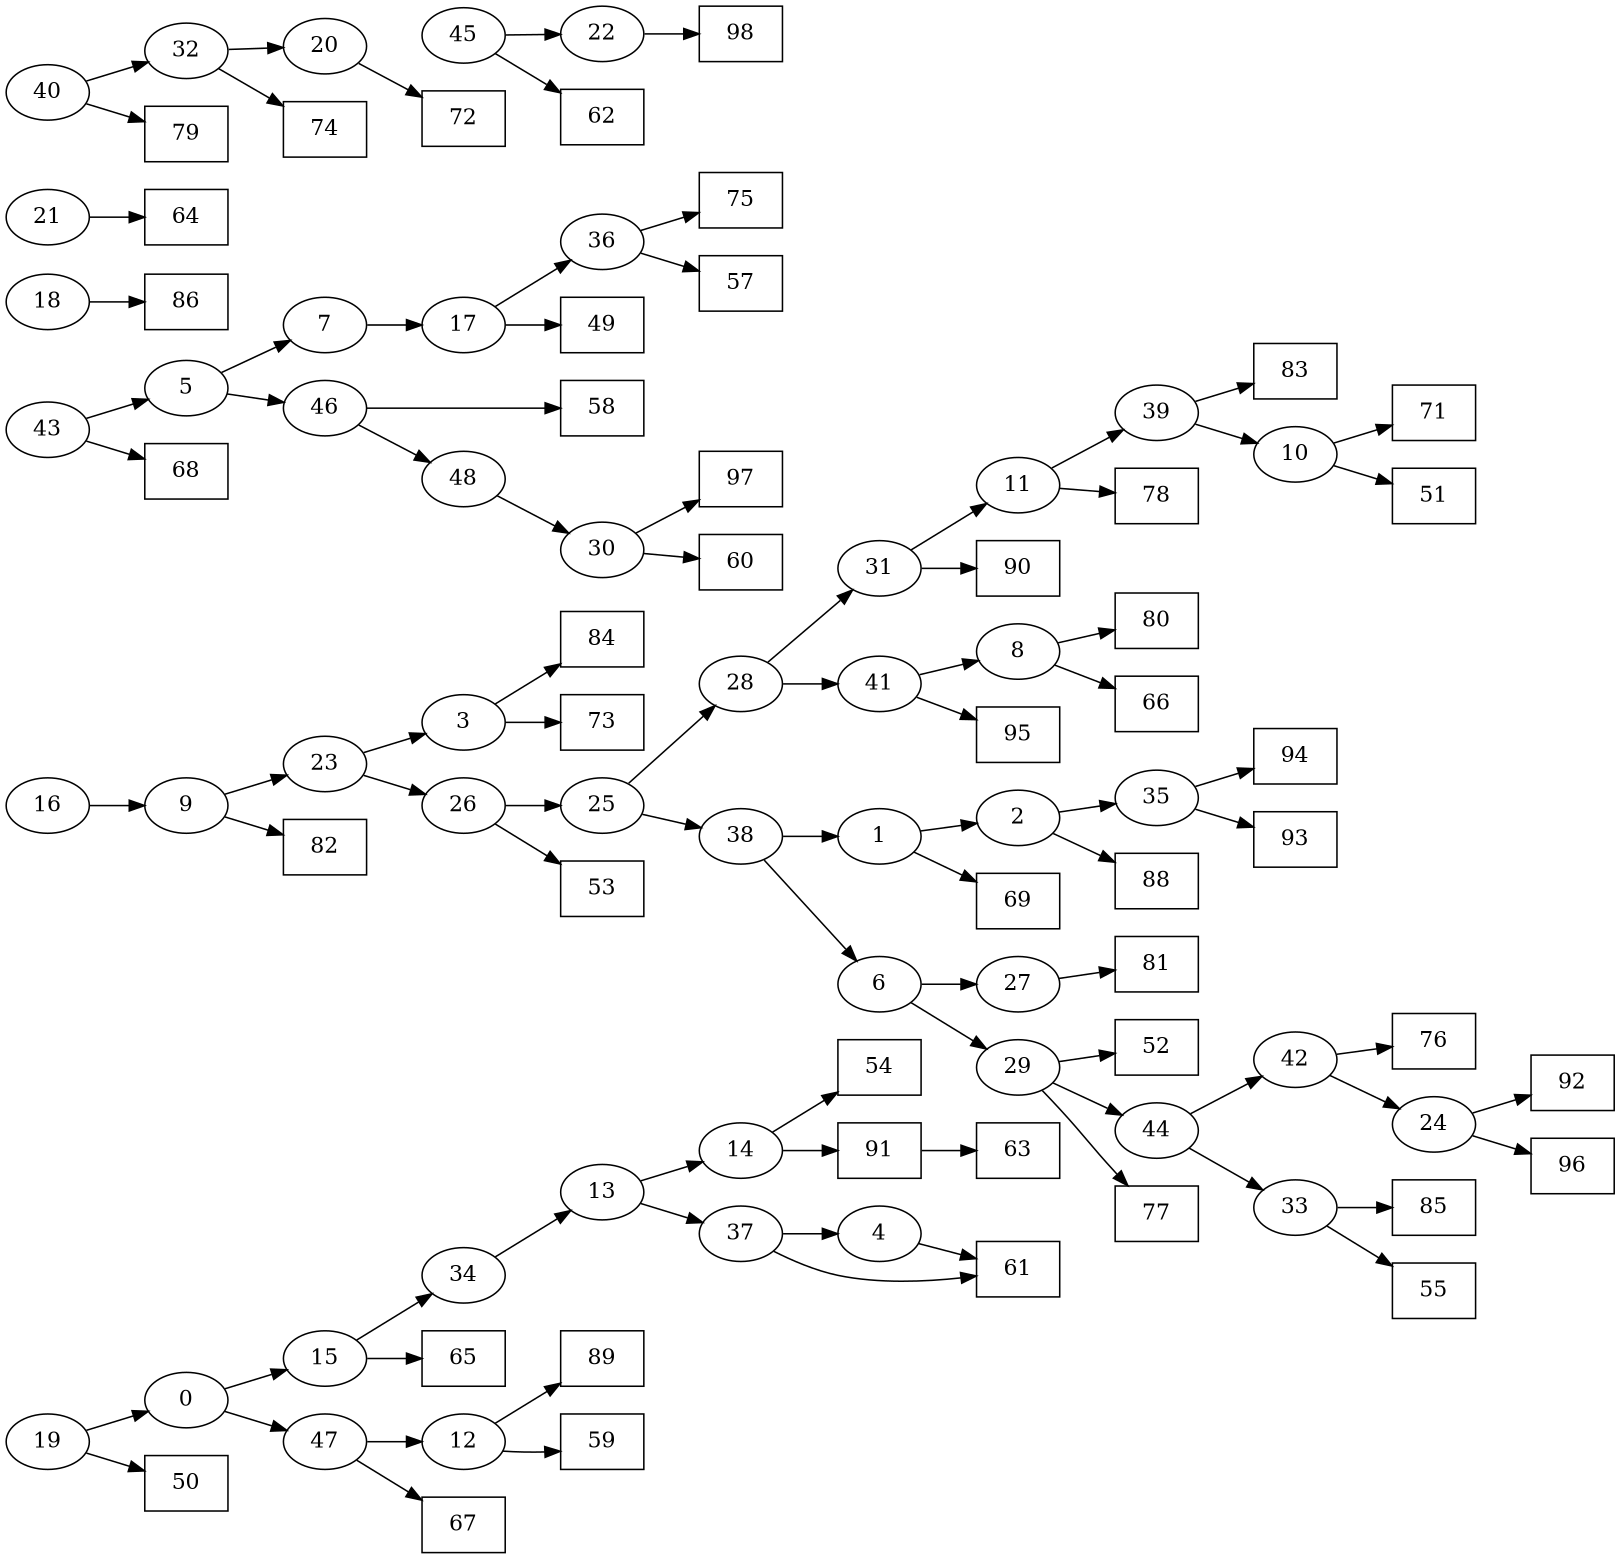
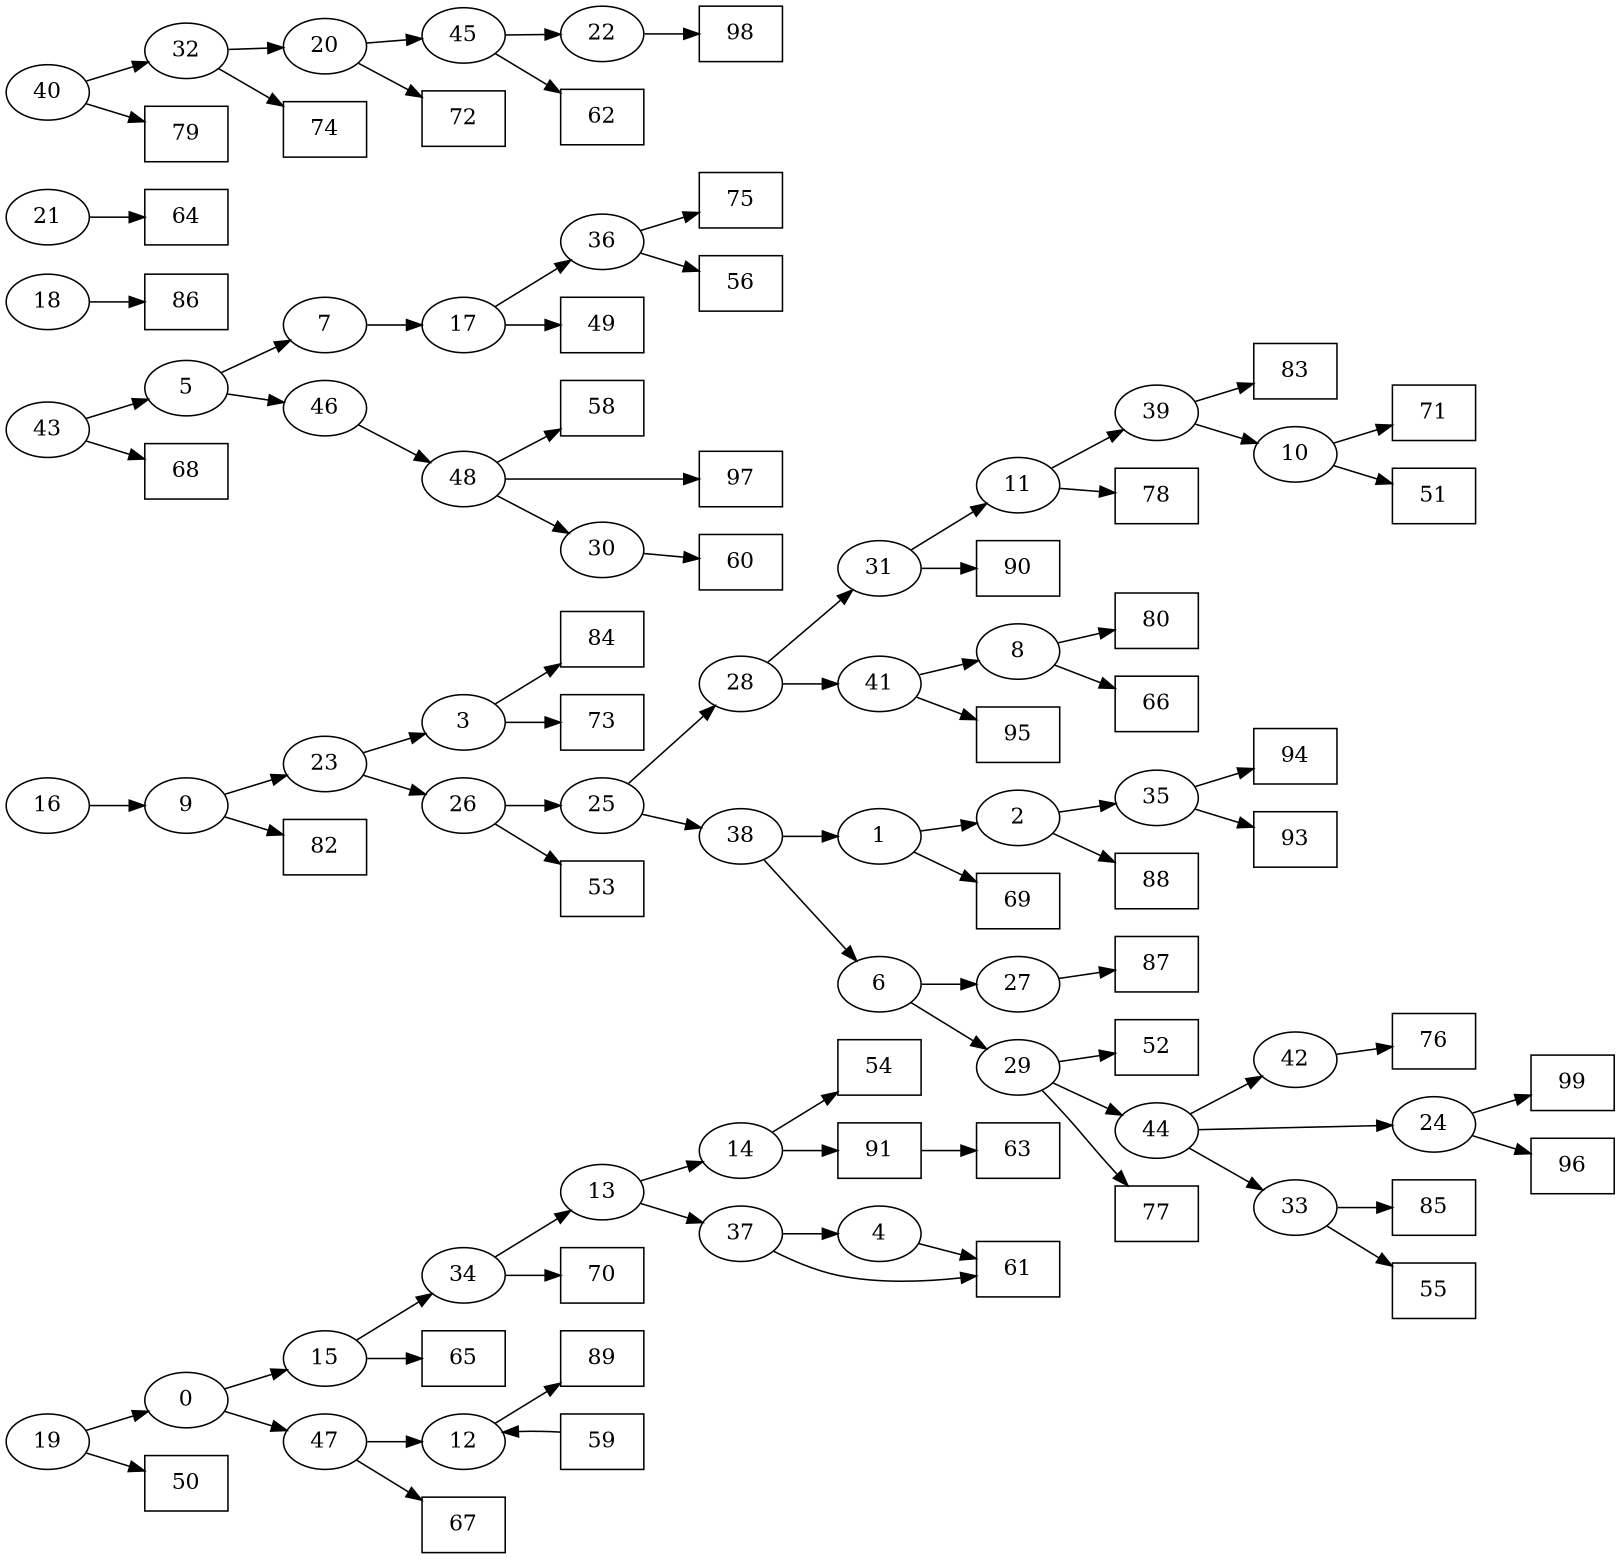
none -> (386, 41)
(741, 283) -> (741, 283)
(456, 408) -> (522, 449)
(661, 520) -> (595, 479)
(1157, 964) -> (1157, 964)
(1573, 1083) -> (1573, 1083)
(1358, 1089) -> (1288, 1128)
none -> (602, 1275)
(524, 1452) -> (539, 1431)
